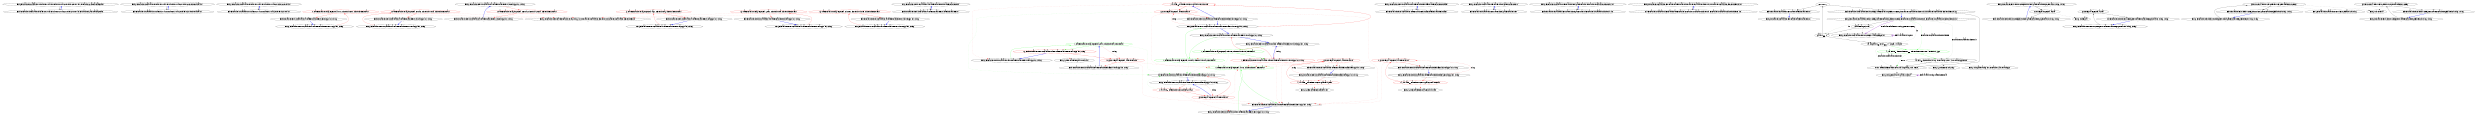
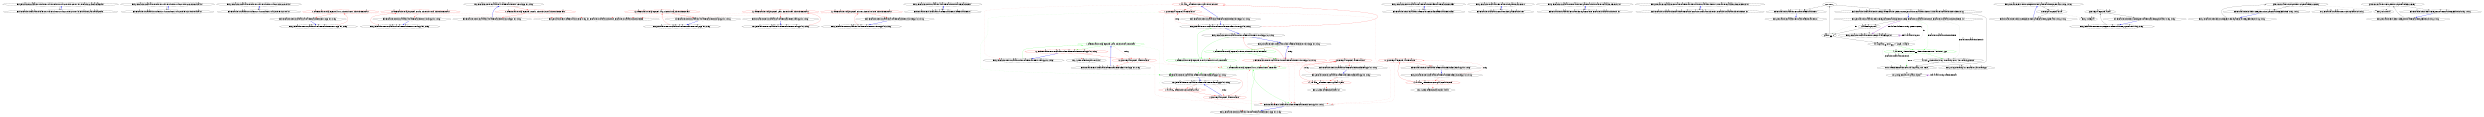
(1944, 68) -> none
